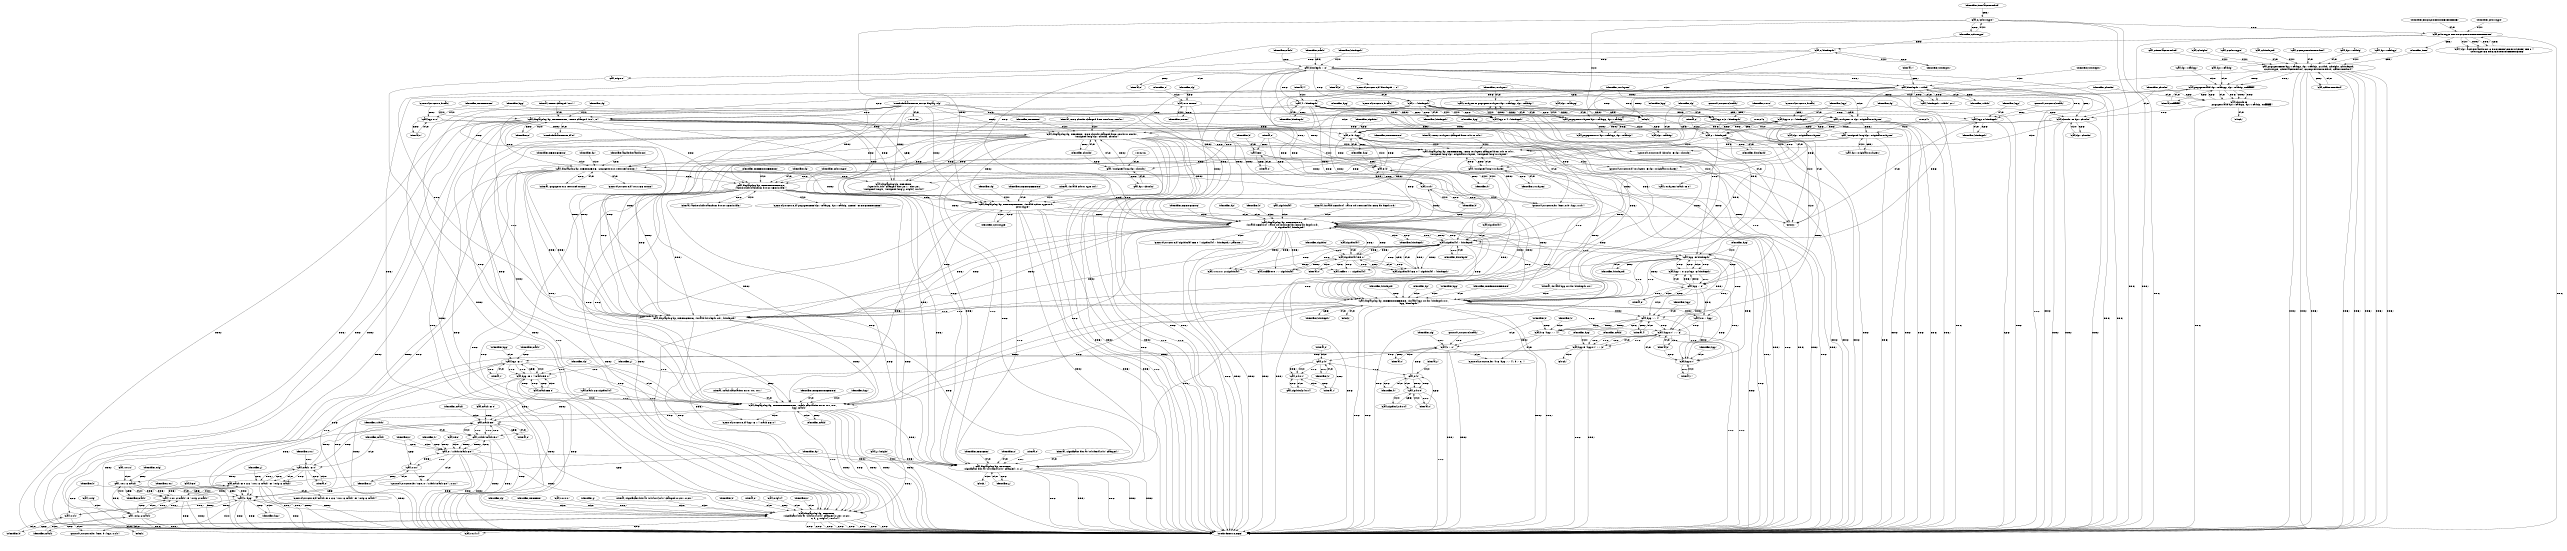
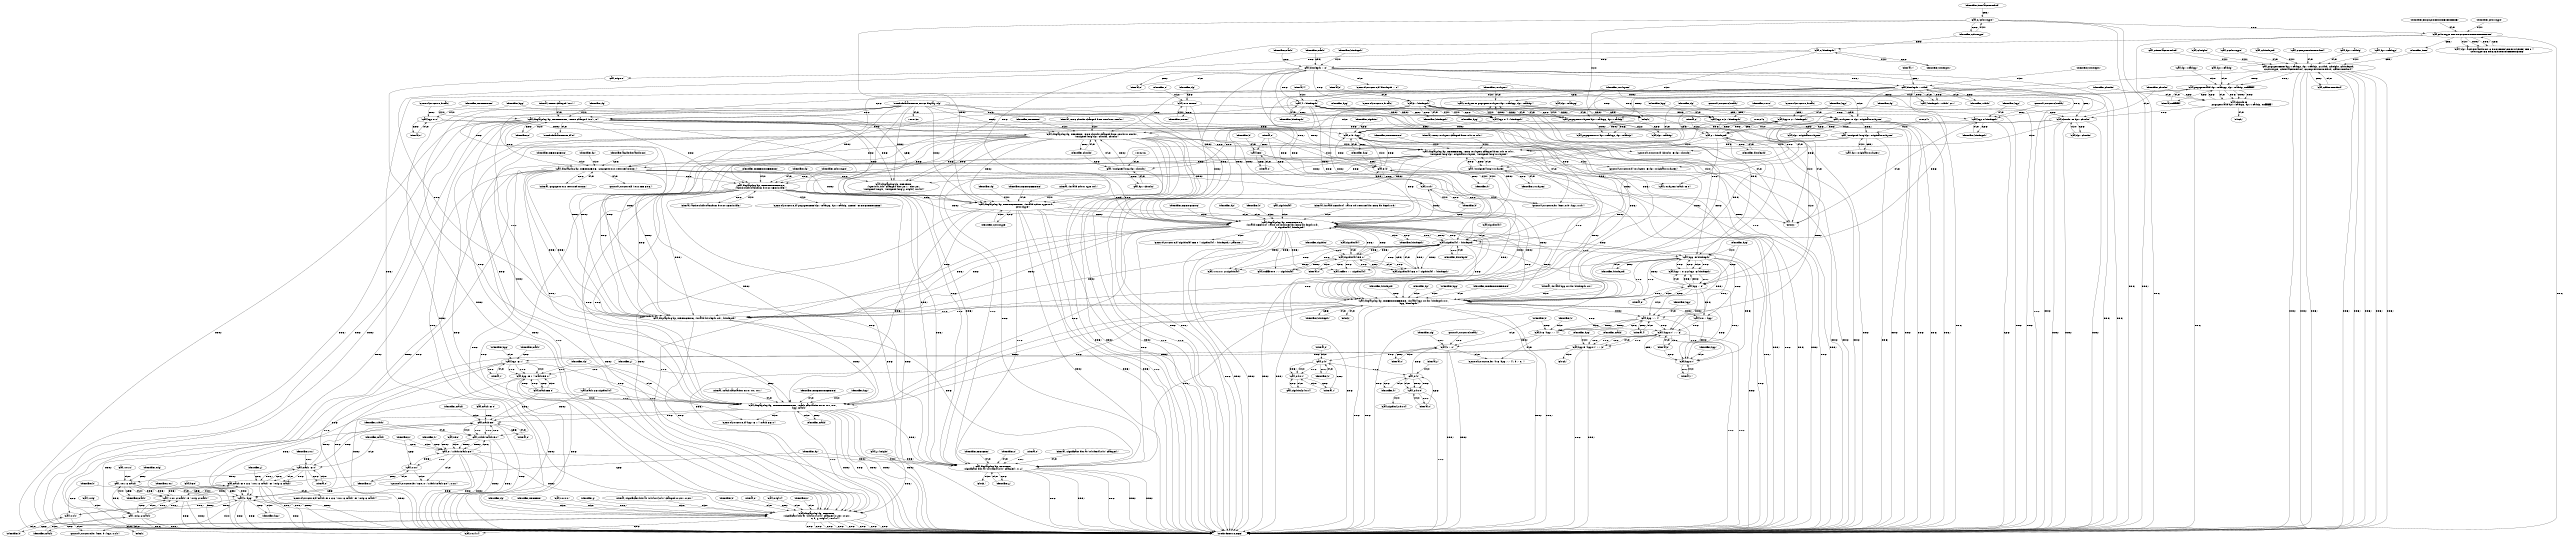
(1491, 95) -> (1491, 95)
(1418, 103) -> (1418, 103)
none -> (1585, 176)
(631, 187) -> (631, 187)
(1649, 347) -> (1649, 347)
(528, 368) -> none
(1403, 399) -> none
none -> (2026, 451)
